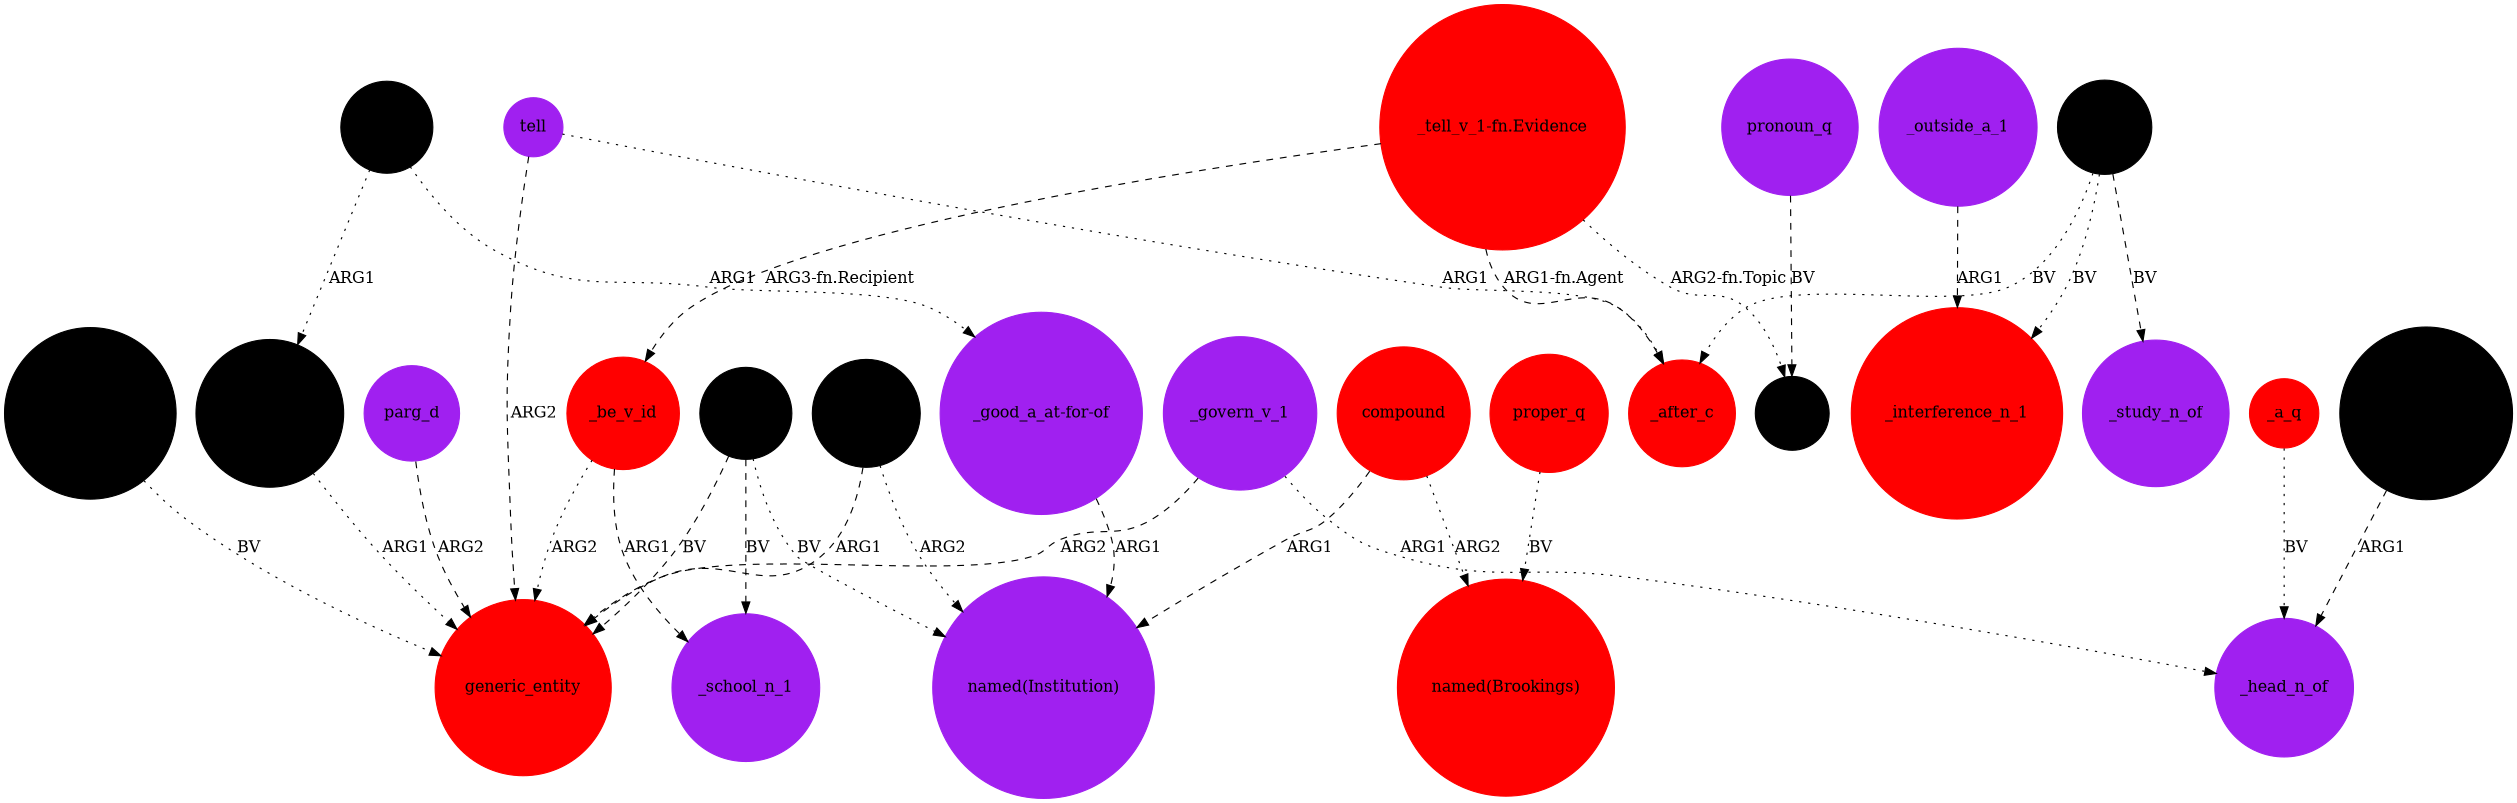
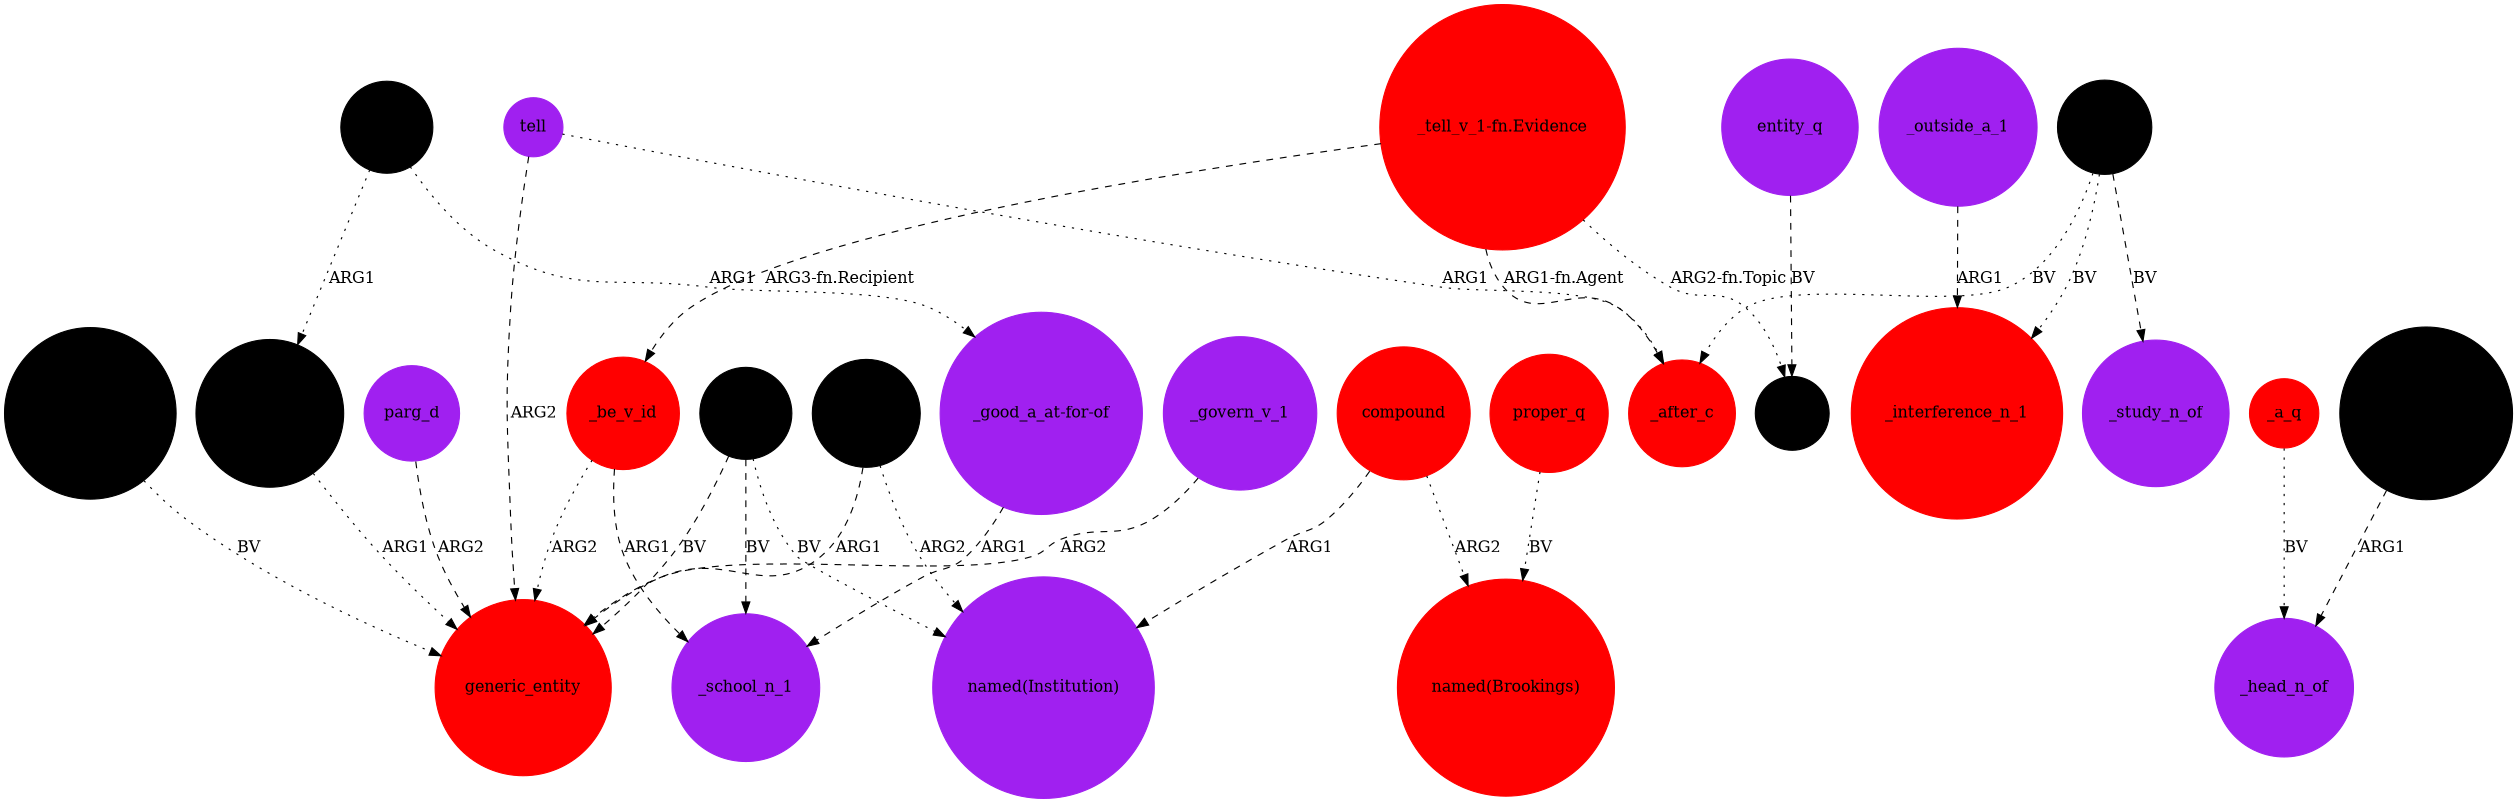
(1790, 127) -> (1790, 127)
(1112, 541) -> (917, 580)
(1733, 592) -> none
